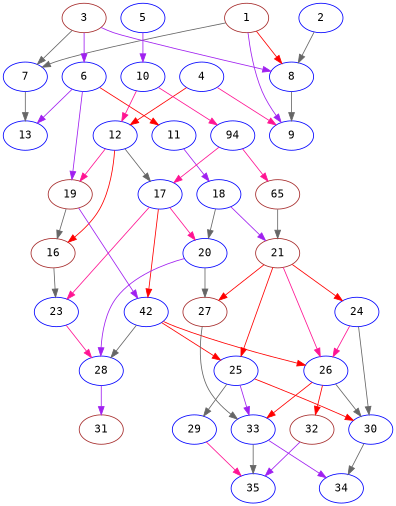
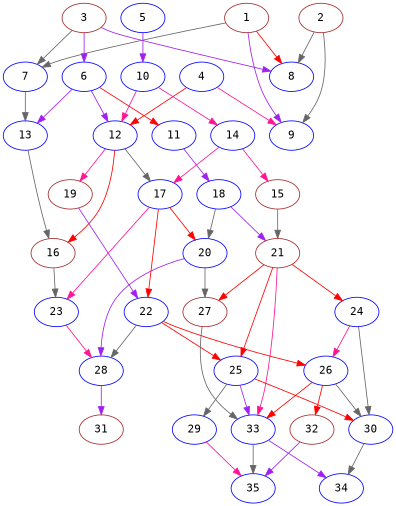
(321, 18) -> (321, 18)
(292, 102) -> (324, 76)
(78, 131) -> (98, 103)
(233, 136) -> (233, 136)
(278, 194) -> (278, 194)
(63, 220) -> (36, 191)
(180, 221) -> (180, 221)
(300, 308) -> (272, 338)
(146, 312) -> (146, 312)
